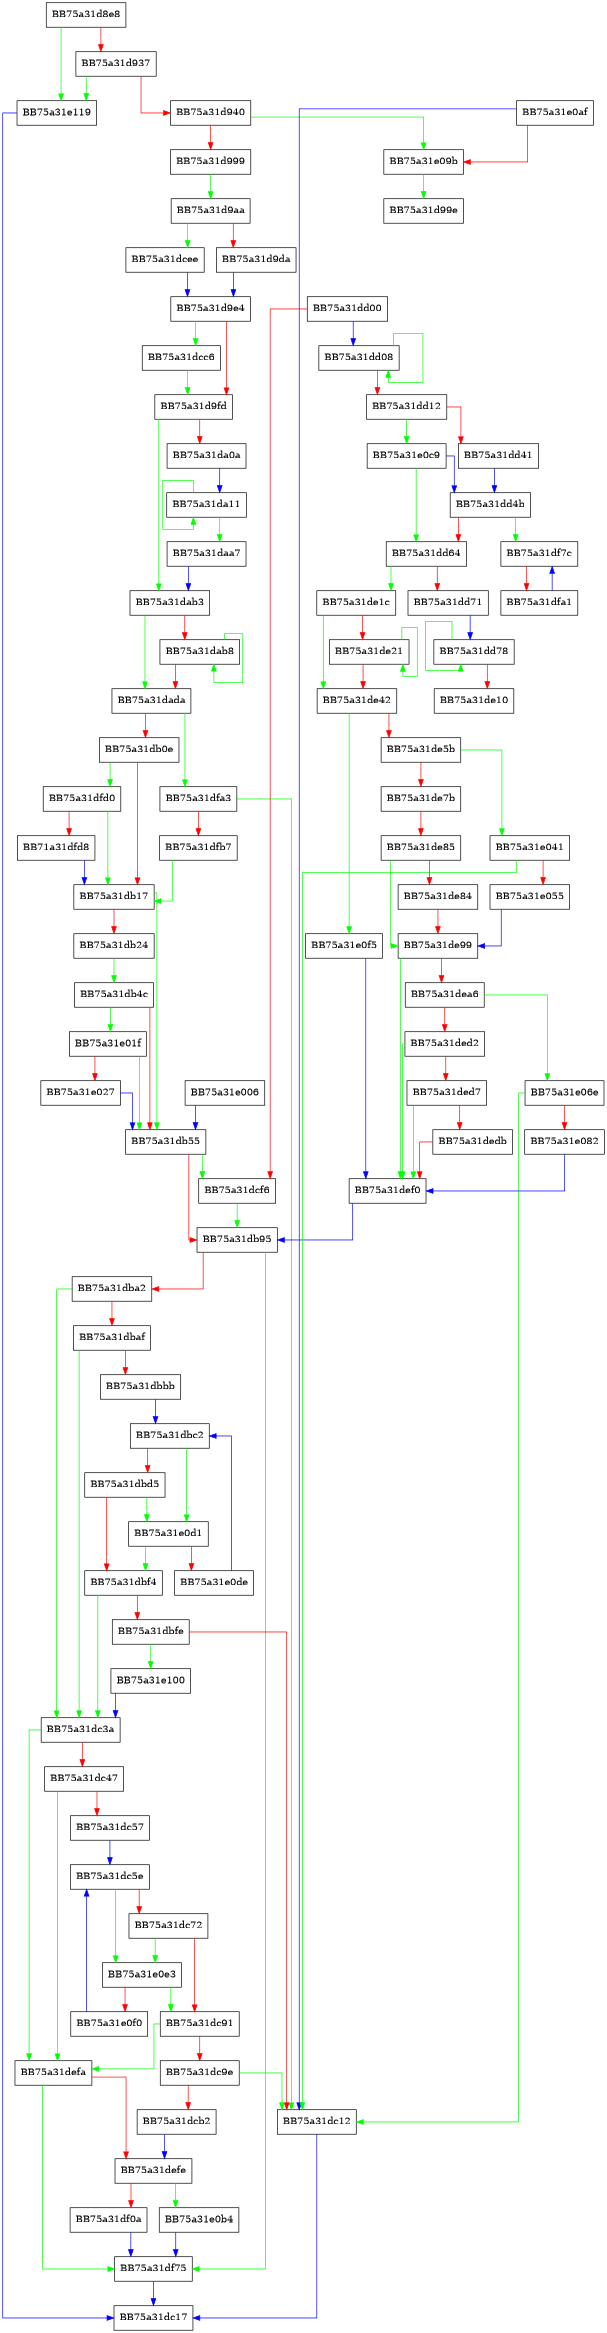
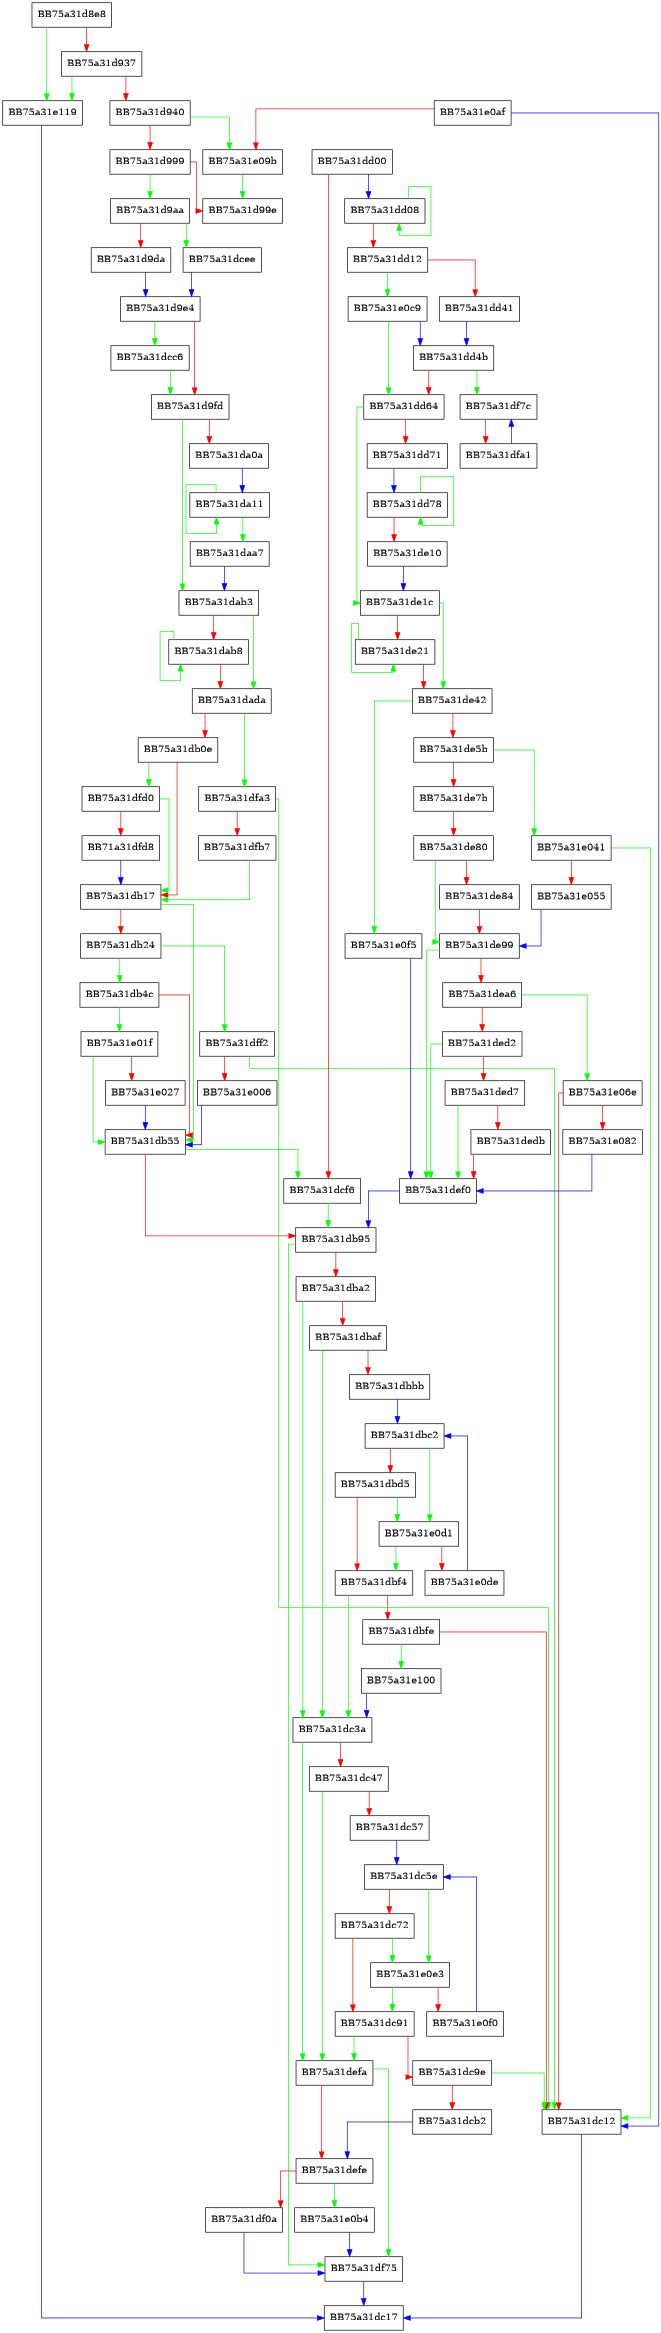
none -> (197, 184)
none -> (403, 575)
(421, 848) -> (454, 848)
none -> (237, 1044)
(519, 1682) -> (559, 1596)
